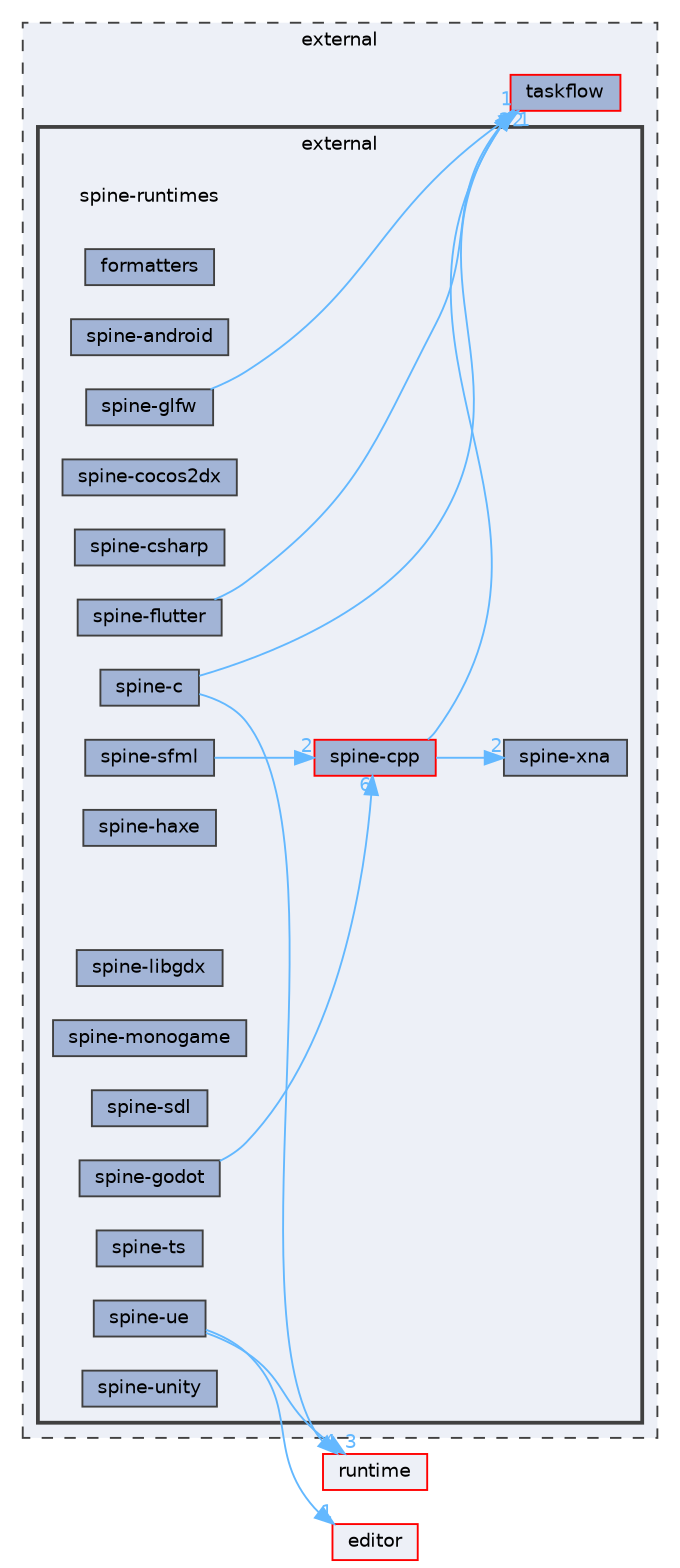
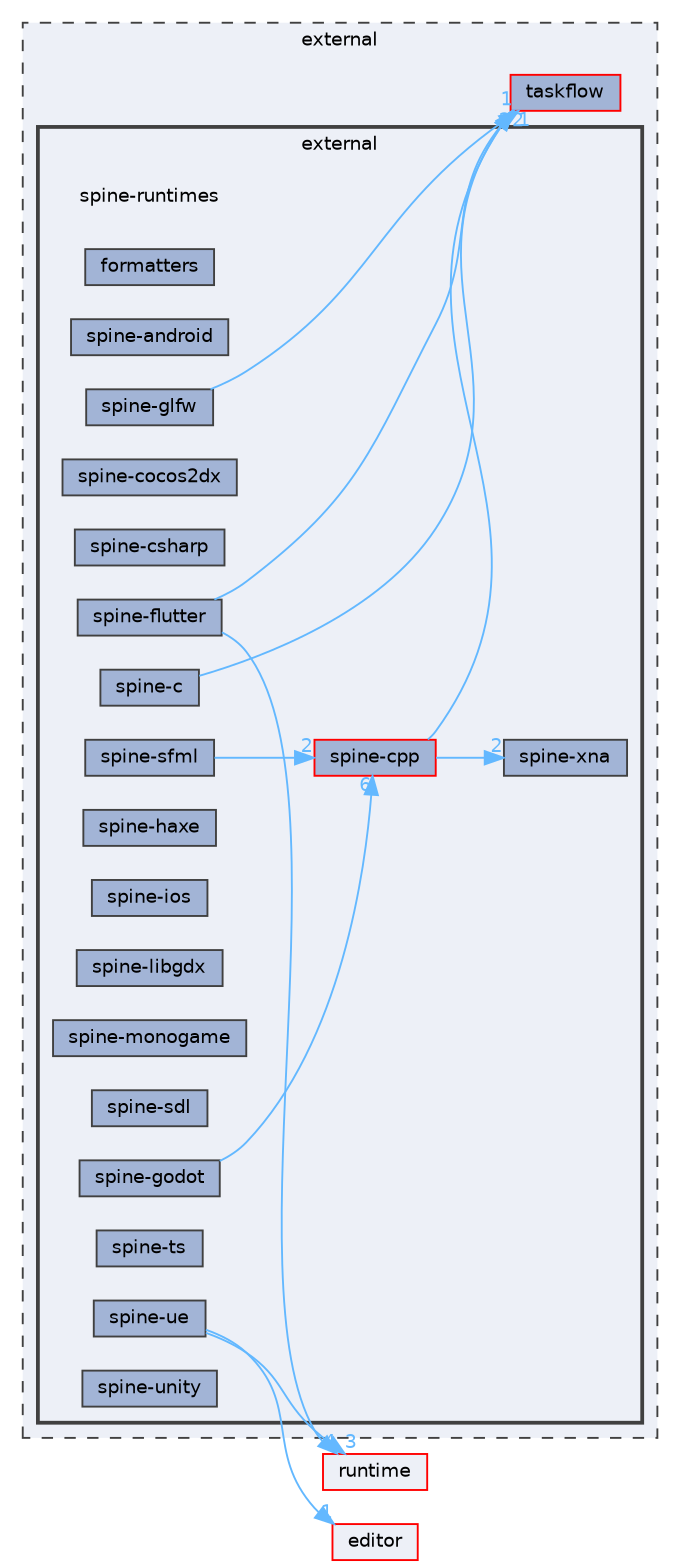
none -> (150, 898)
(287, 1053) -> (288, 1030)
